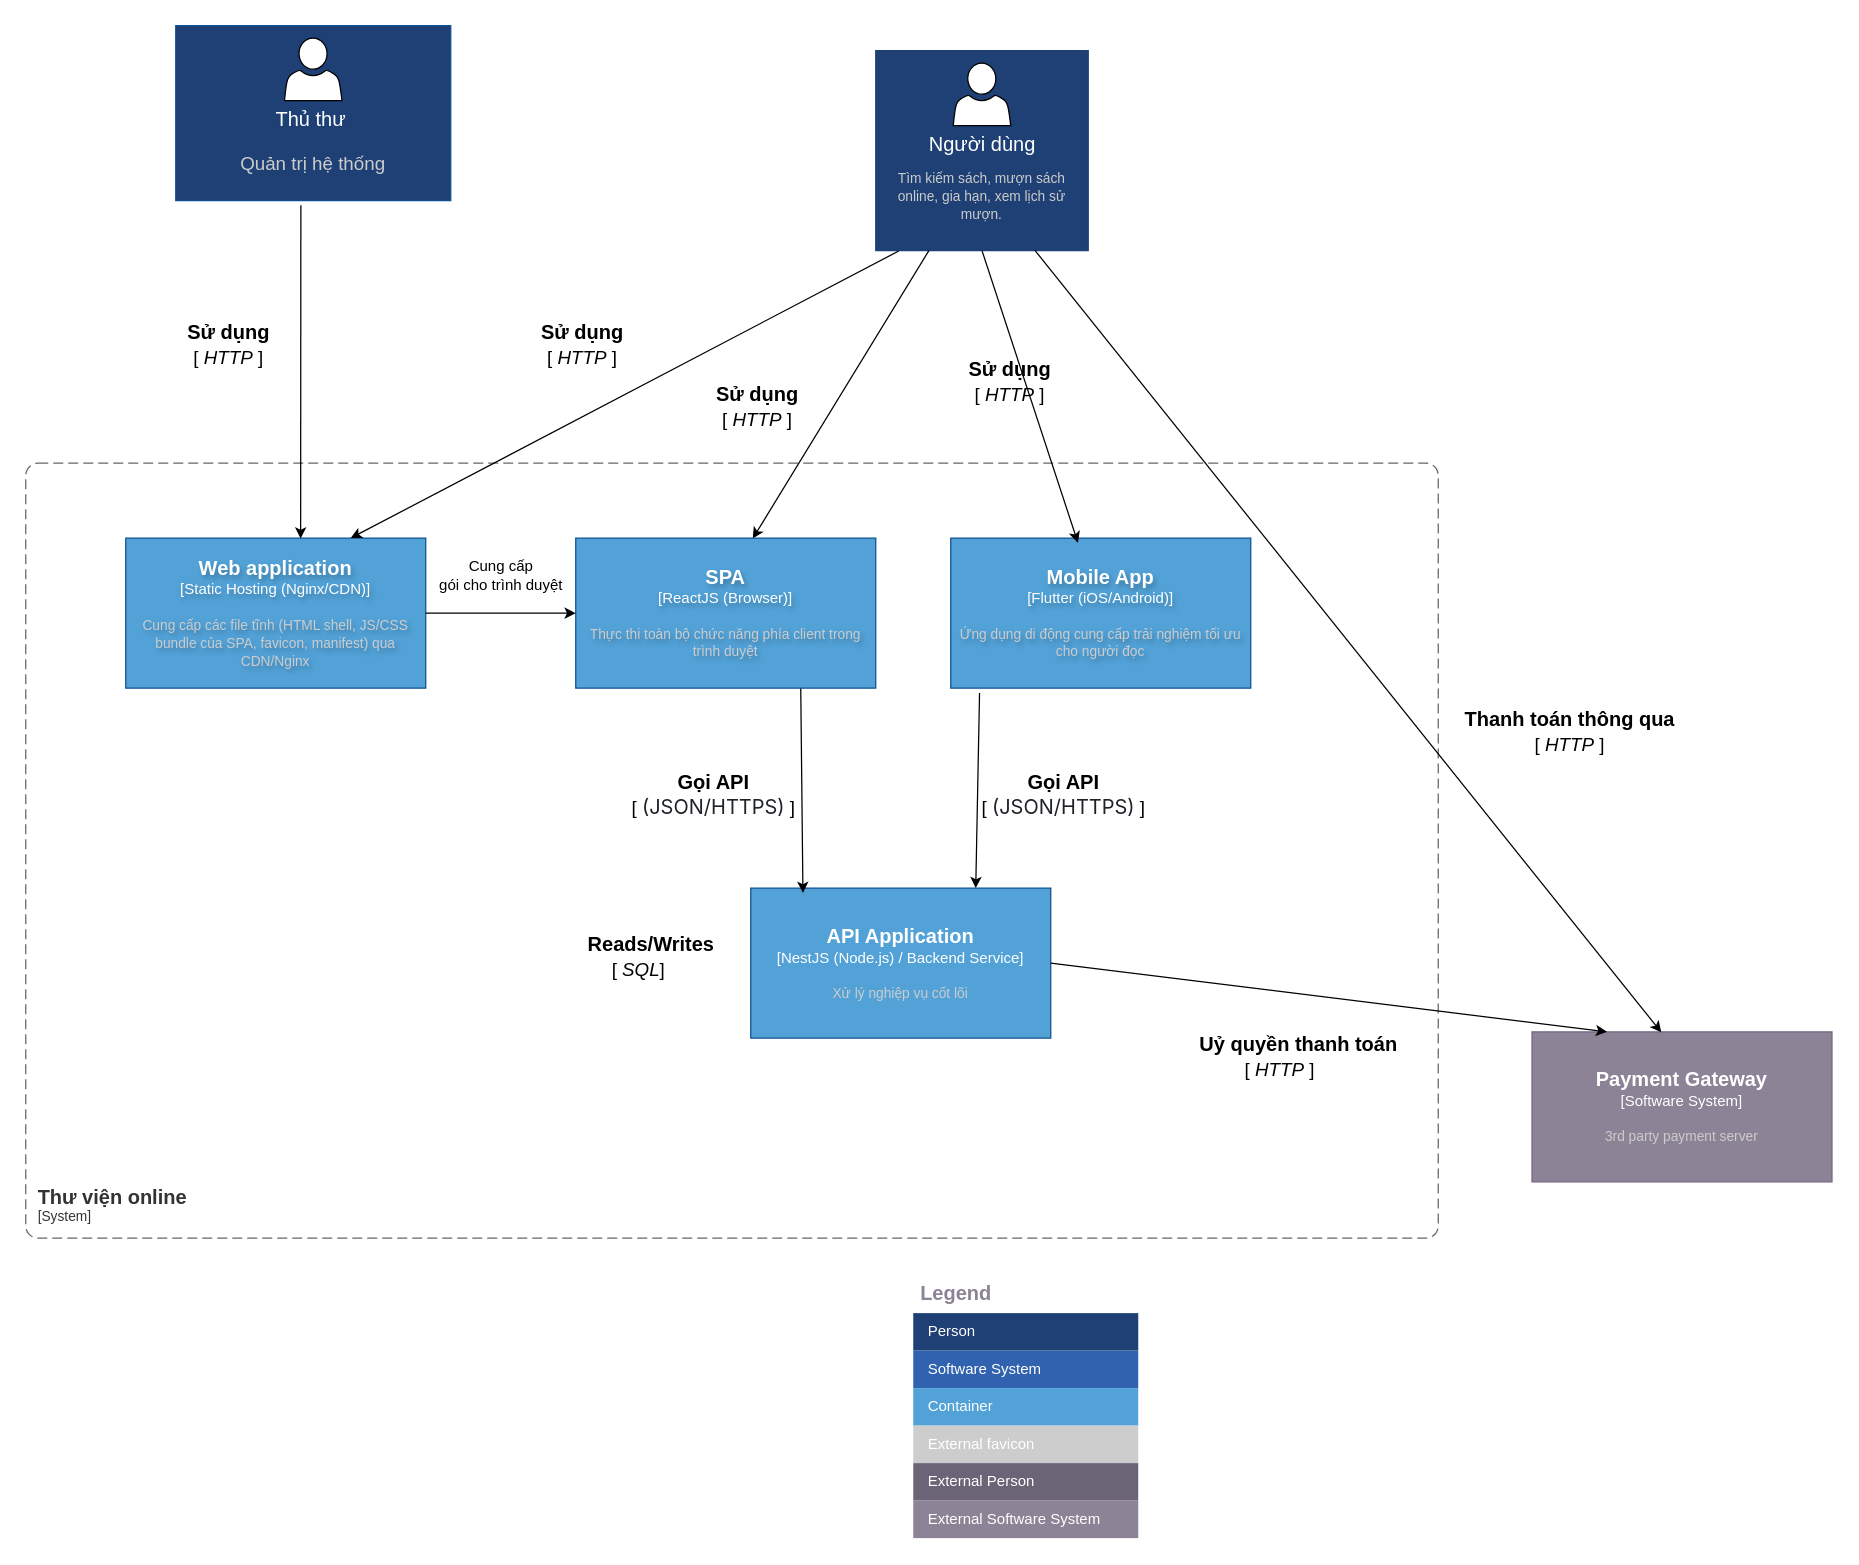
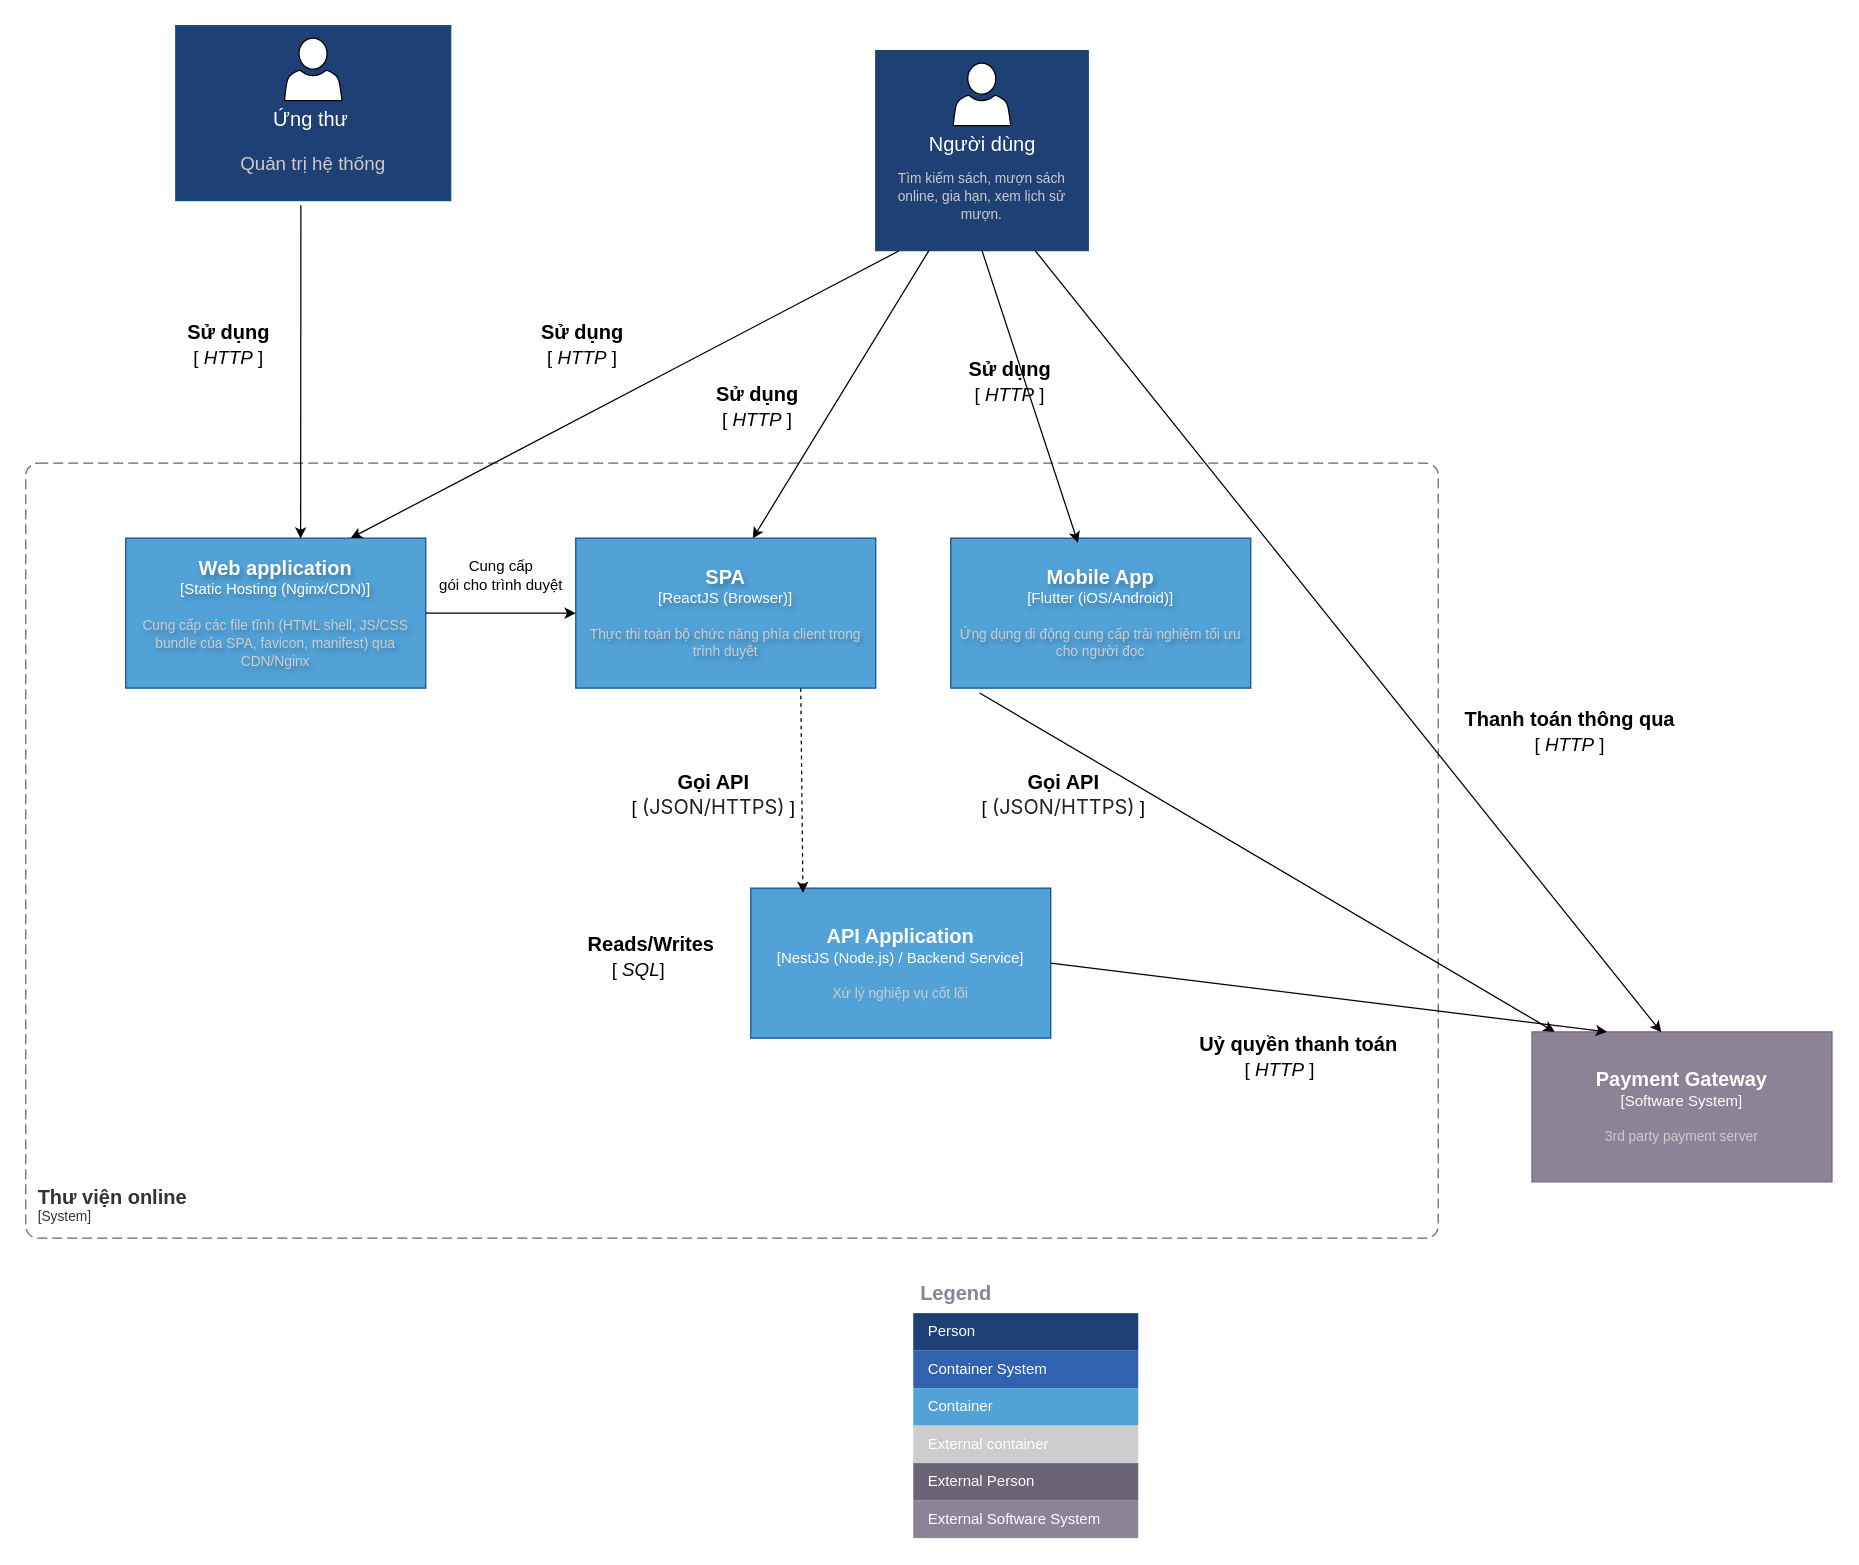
(314, 119) -> (314, 119)
(978, 786) -> (1258, 857)
(802, 787) -> (802, 787)
(989, 1369) -> (991, 1369)
(989, 1444) -> (998, 1444)
